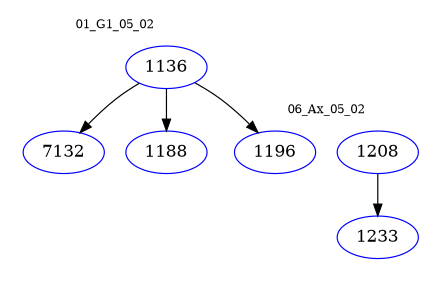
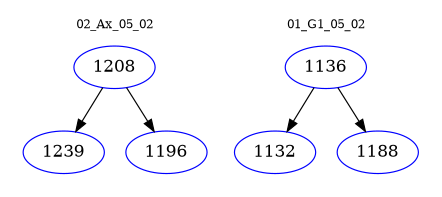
(233, 109) -> (137, 104)
(326, 110) -> (115, 25)
(64, 152) -> (275, 152)
(378, 237) -> (64, 152)
